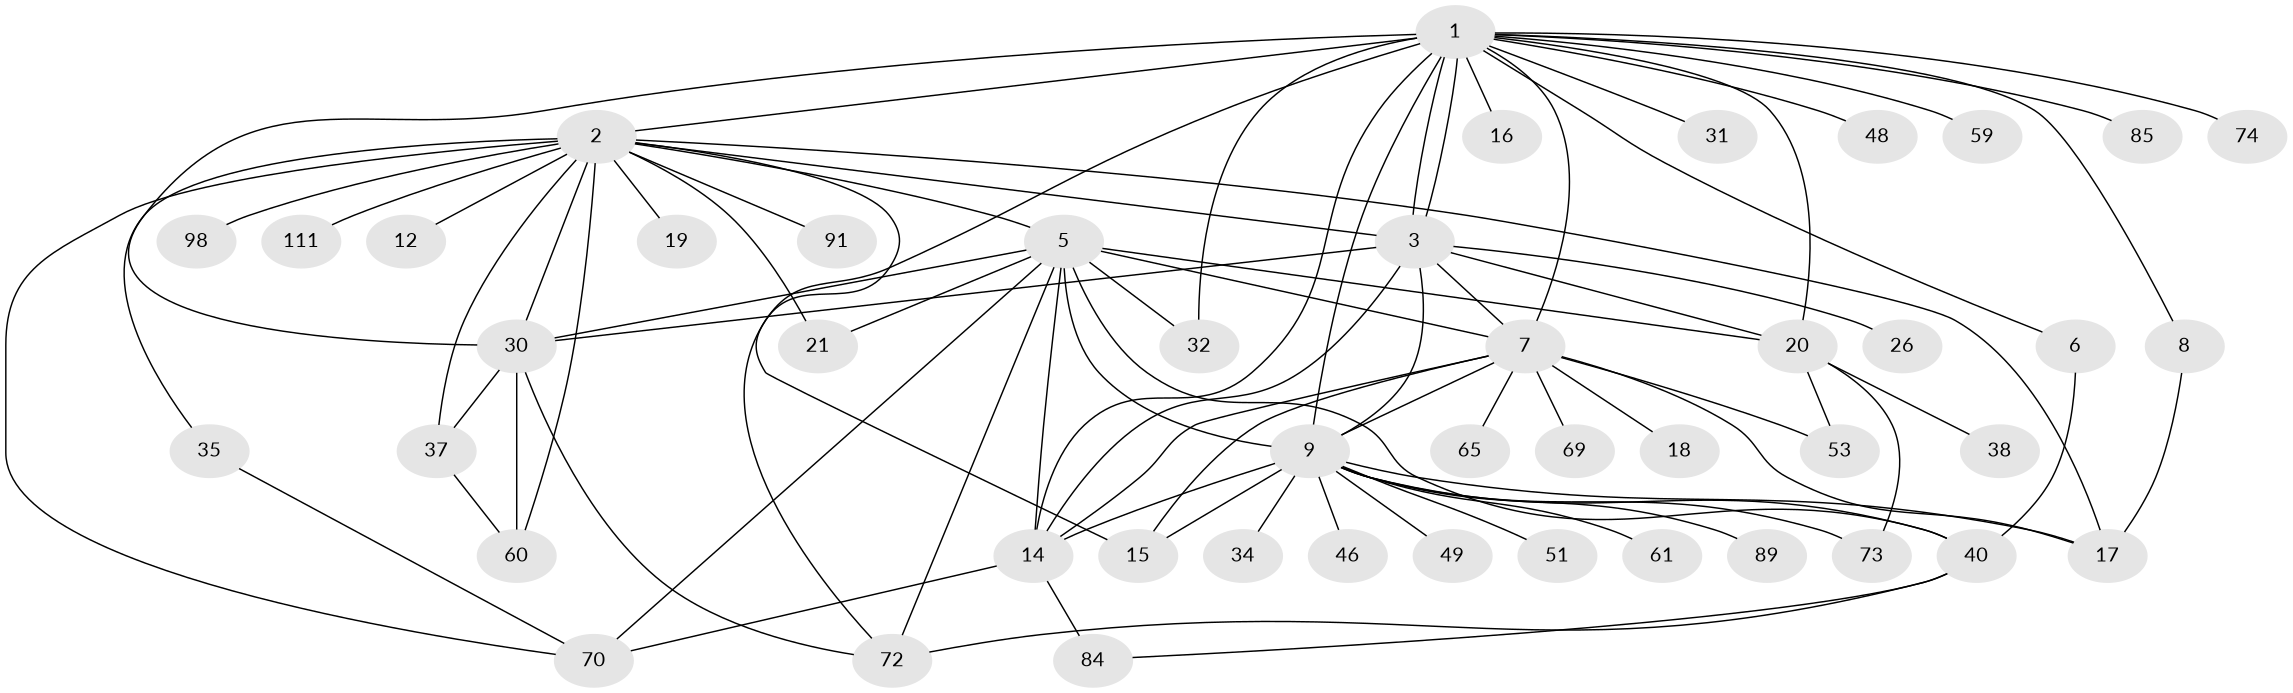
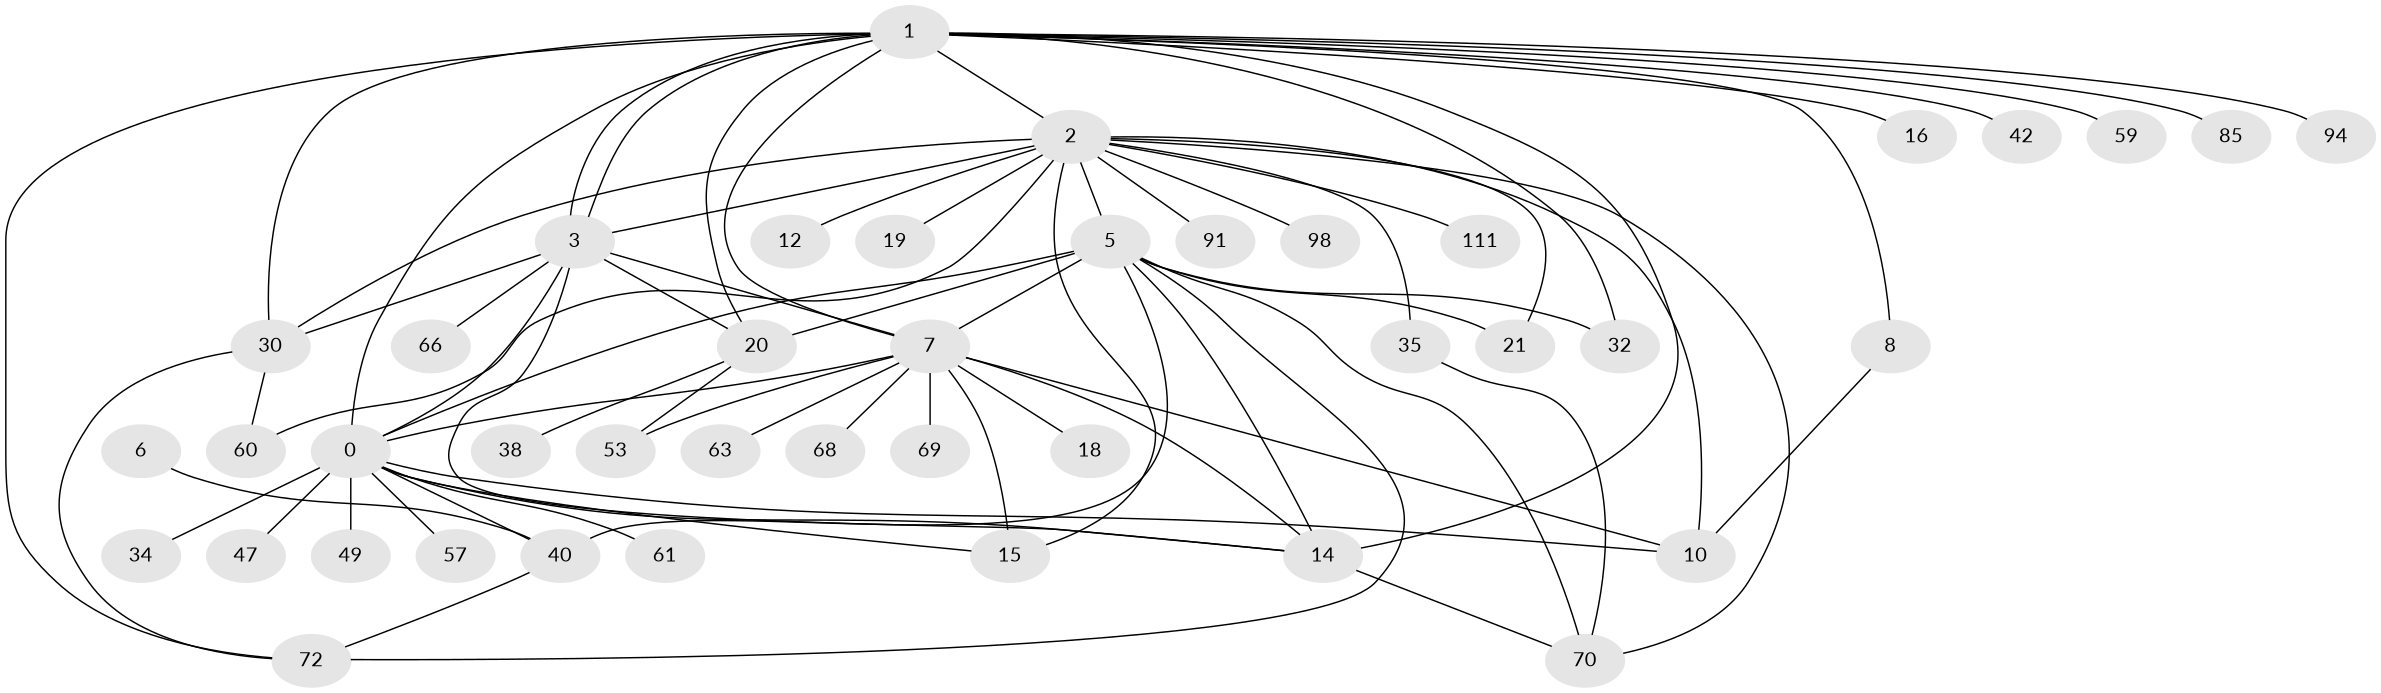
(1718, 137) -> none
(1878, 137) -> (2022, 137)
(2247, 137) -> (2336, 137)
(1755, 208) -> none
(767, 298) -> none
(1902, 346) -> (431, 346)
(437, 451) -> none
none -> (825, 451)
(1310, 451) -> (351, 451)
(1470, 451) -> (720, 451)
(1348, 556) -> (246, 556)
(1557, 556) -> (456, 556)
(1767, 556) -> none
(1872, 556) -> none
(2108, 556) -> (1696, 556)
(1093, 661) -> none
